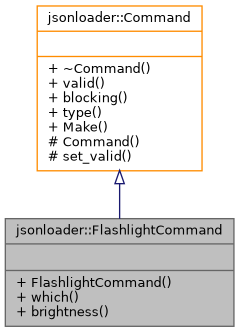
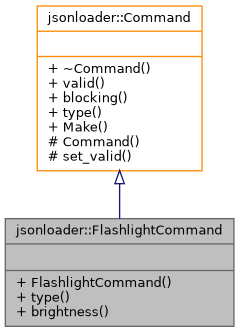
(48, 298) -> (43, 298)
